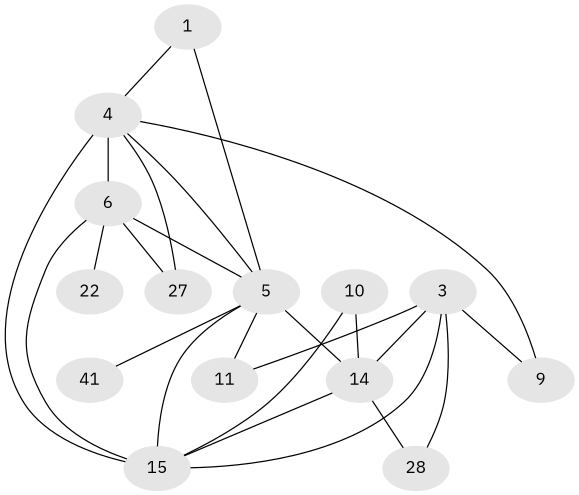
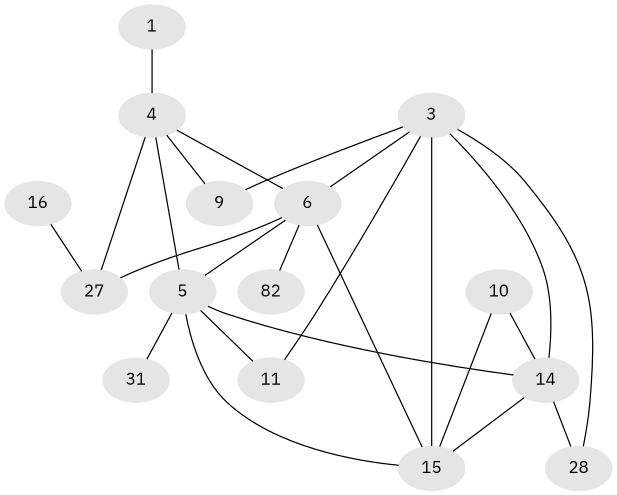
(227, 159) -> none
none -> (370, 159)
none -> (38, 204)
(90, 292) -> (271, 292)
(7, 320) -> none
(90, 380) -> (136, 380)
